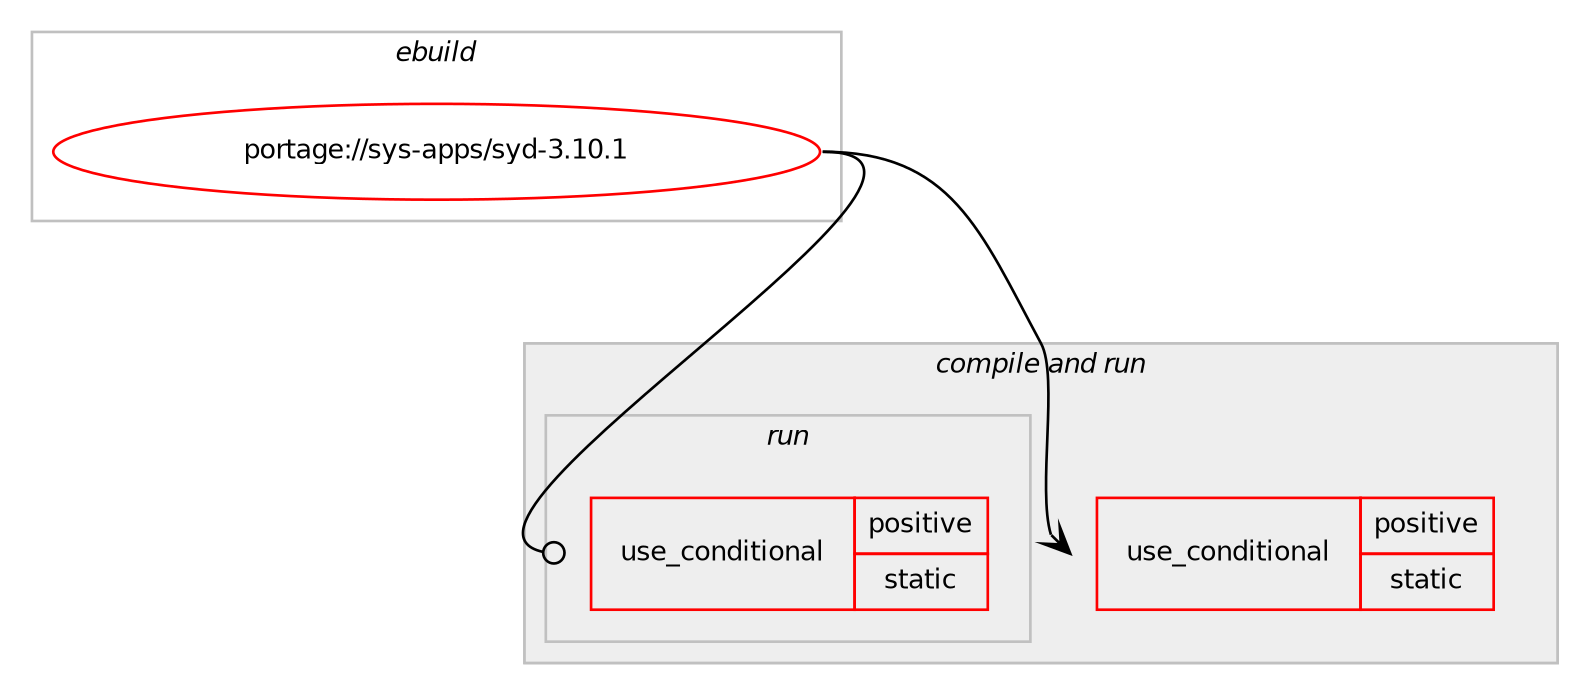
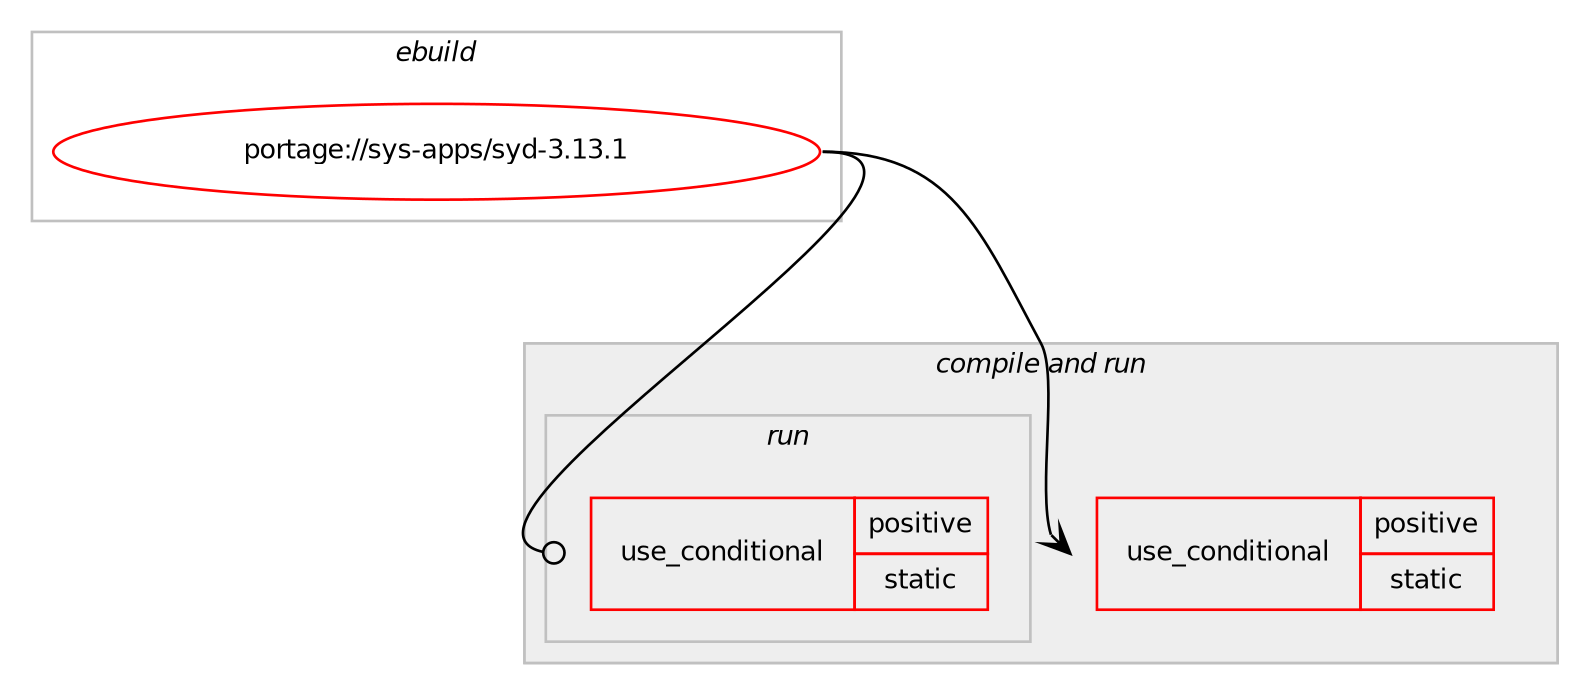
(437, 152) -> (437, 152)
